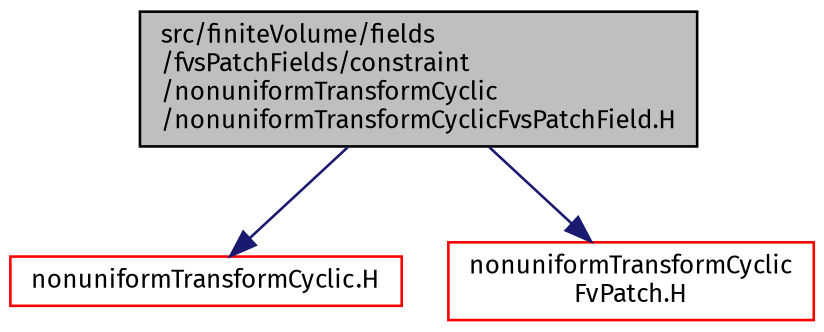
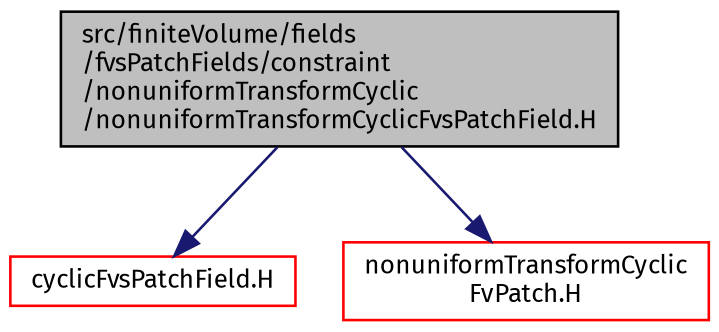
(206, 281) -> (153, 281)
